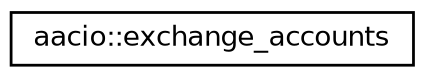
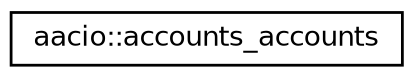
(212, 39) -> (207, 39)
